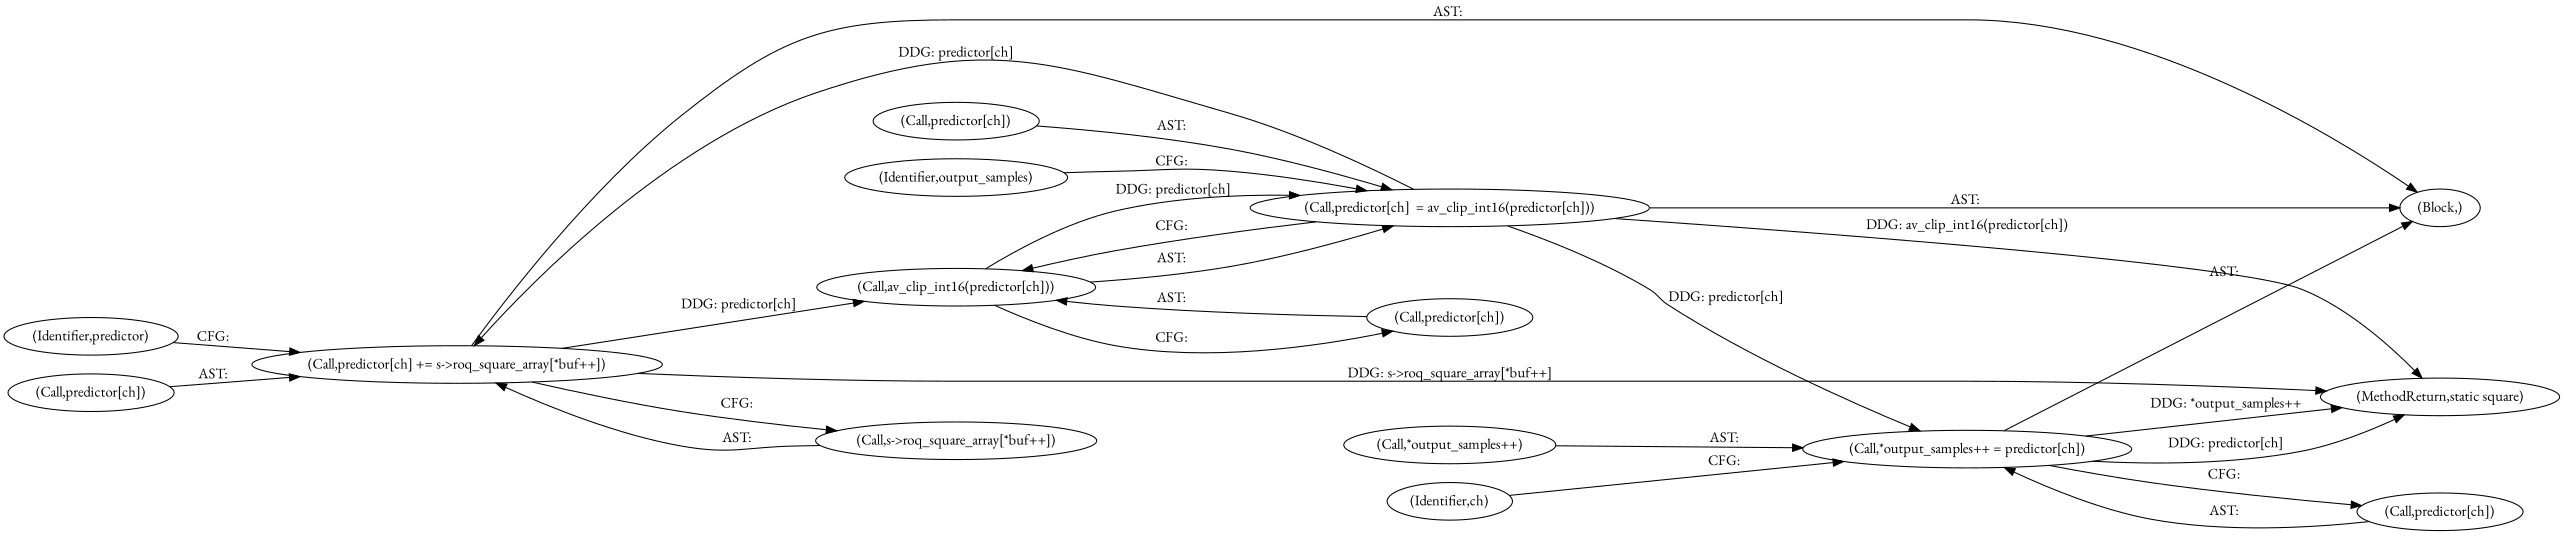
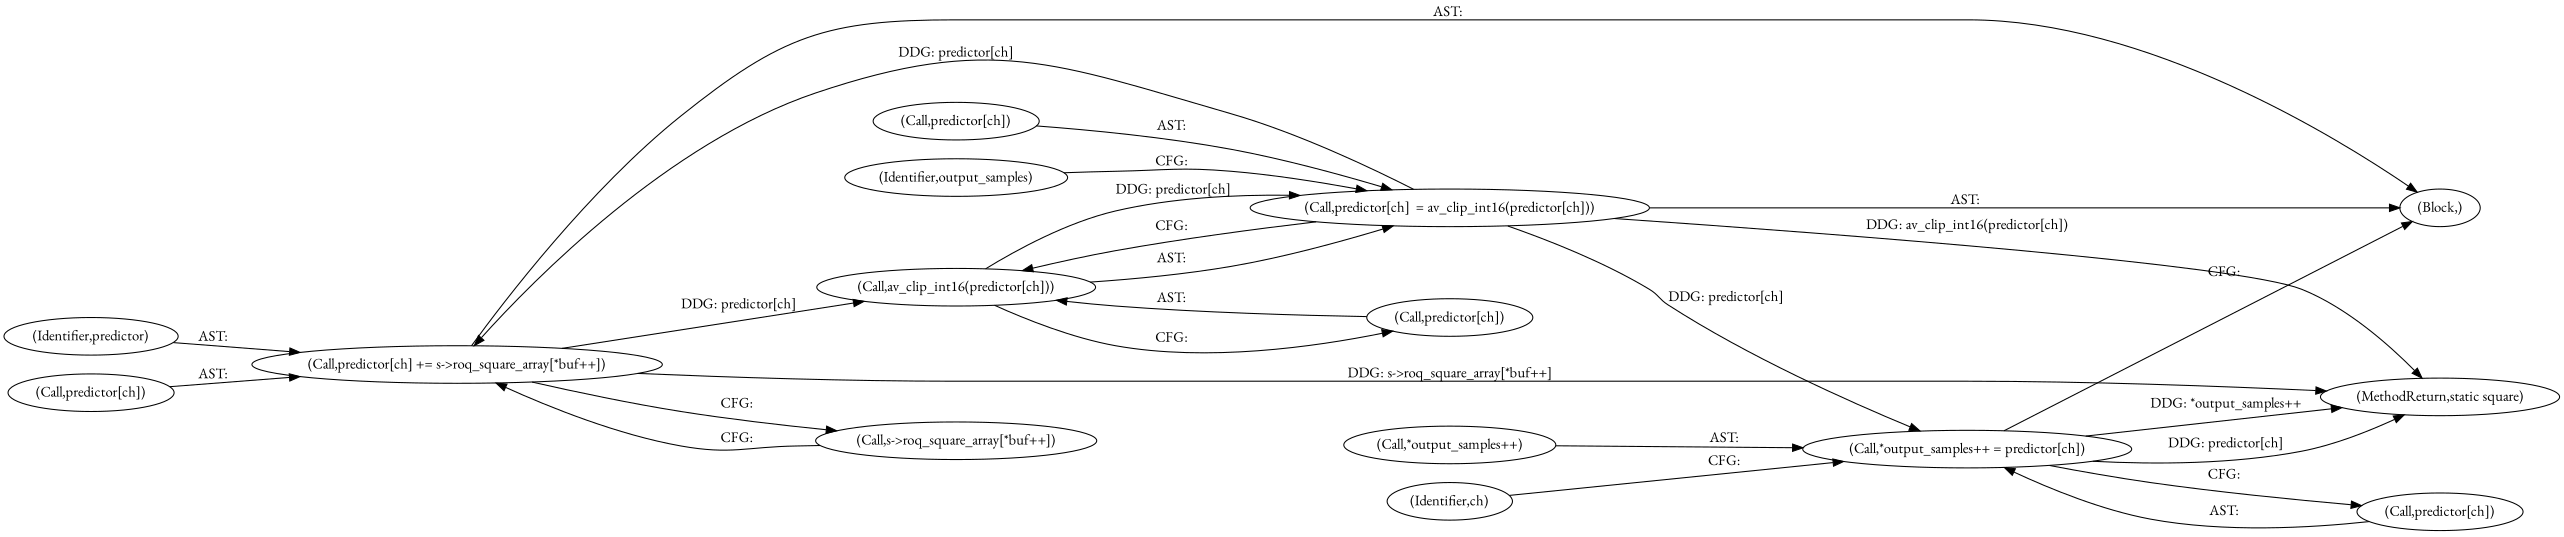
(2226, 272) -> (2226, 272)
(215, 337) -> (215, 337)
(739, 438) -> (739, 438)
